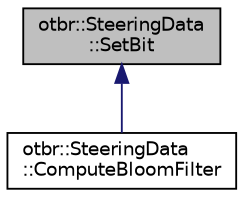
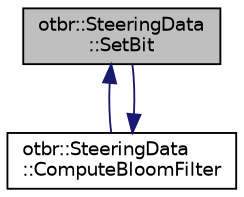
none -> (134, 89)
